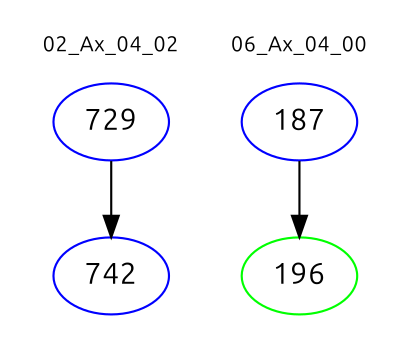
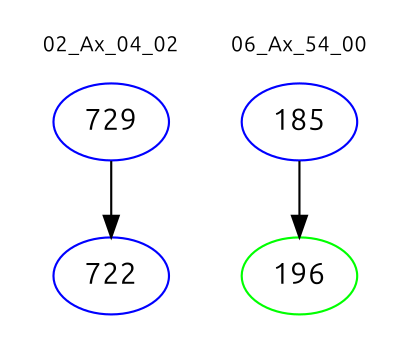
(299, 46) -> (299, 46)
(299, 122) -> (299, 122)
(111, 276) -> (111, 276)
